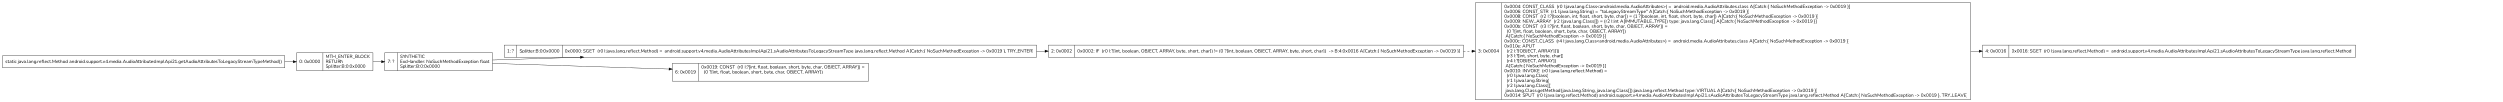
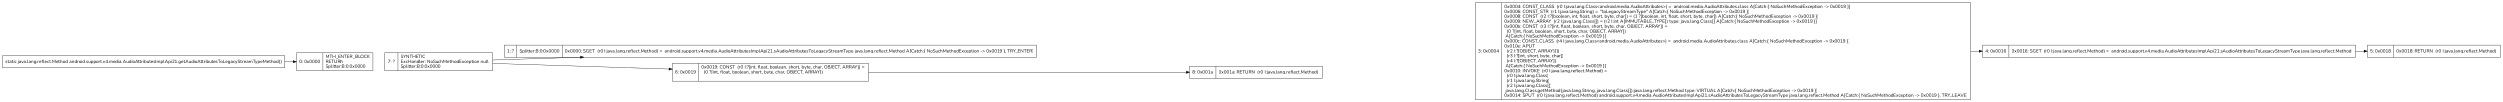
(1256, 51) -> none
none -> (2434, 51)
(377, 62) -> none
(445, 62) -> (445, 62)
none -> (1256, 72)
